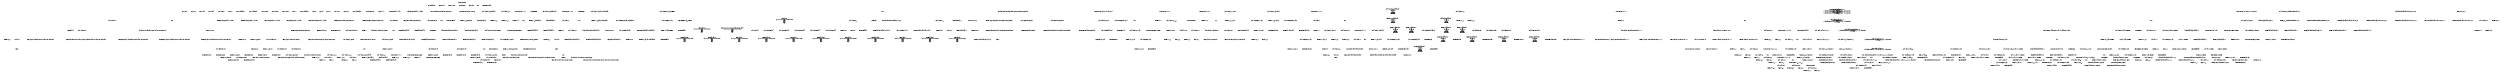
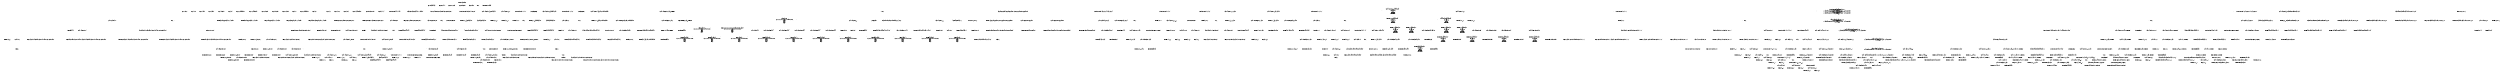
(321, 12) -> none
(1828, 63) -> none
